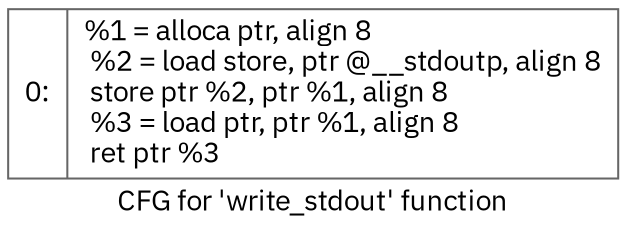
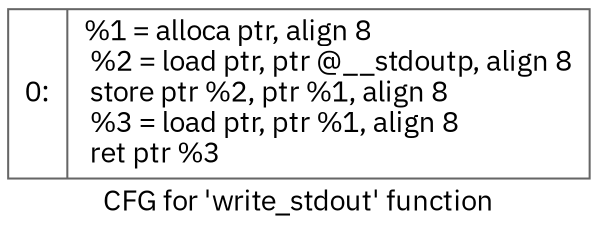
(343, 62) -> (328, 62)
